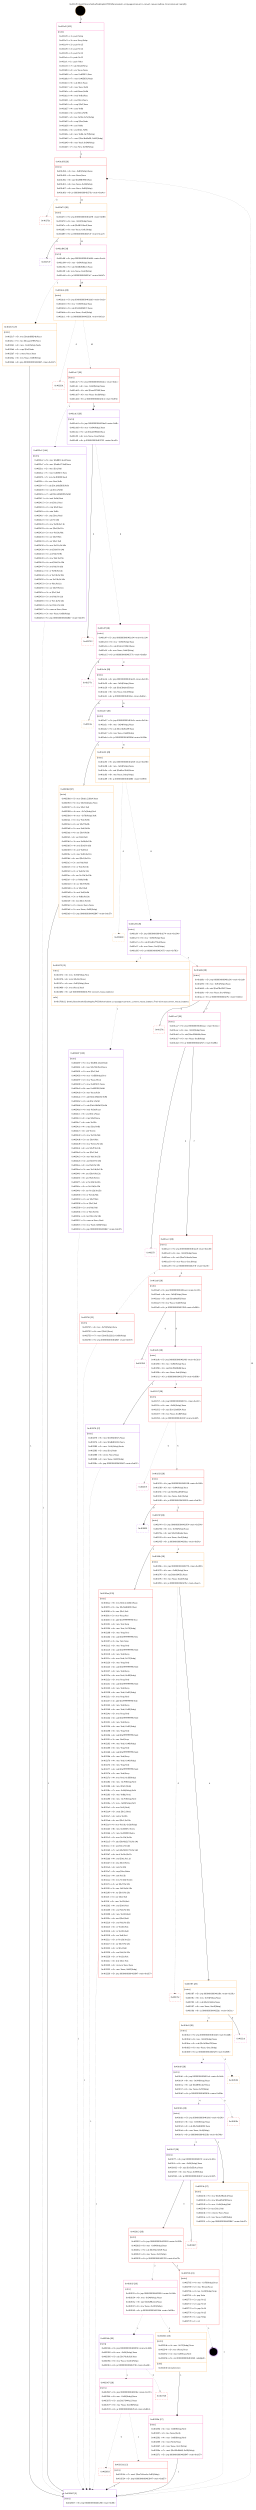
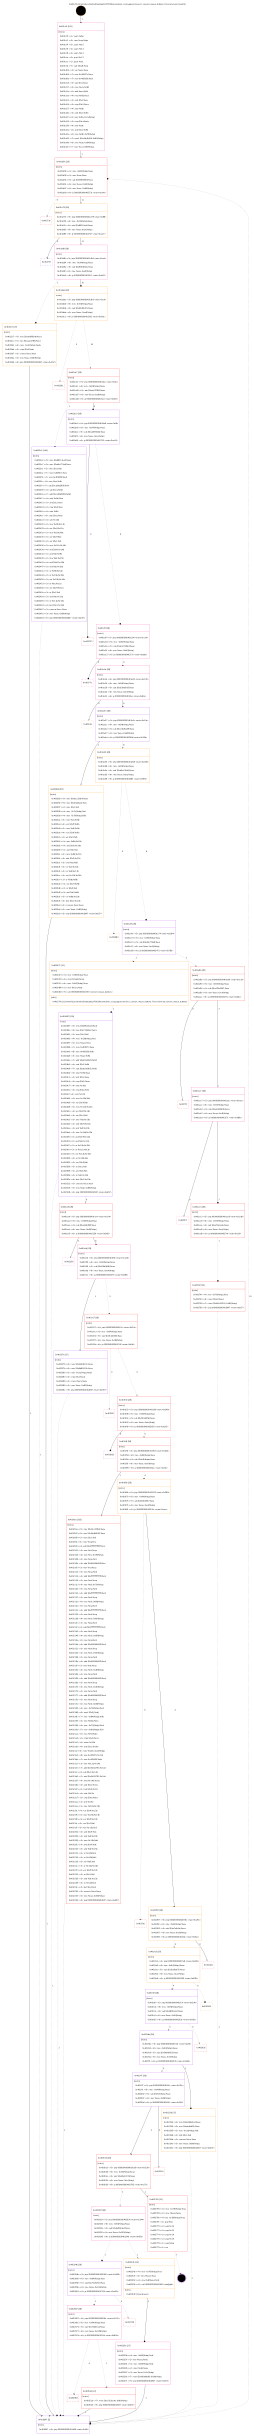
(181, 1273) -> (86, 1199)
